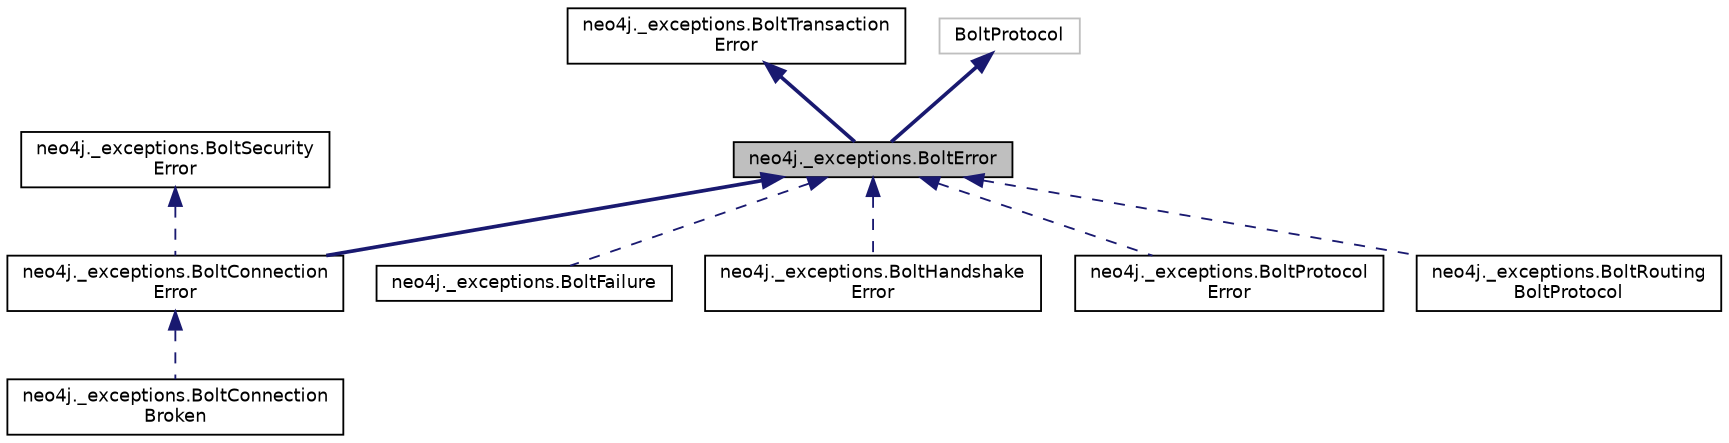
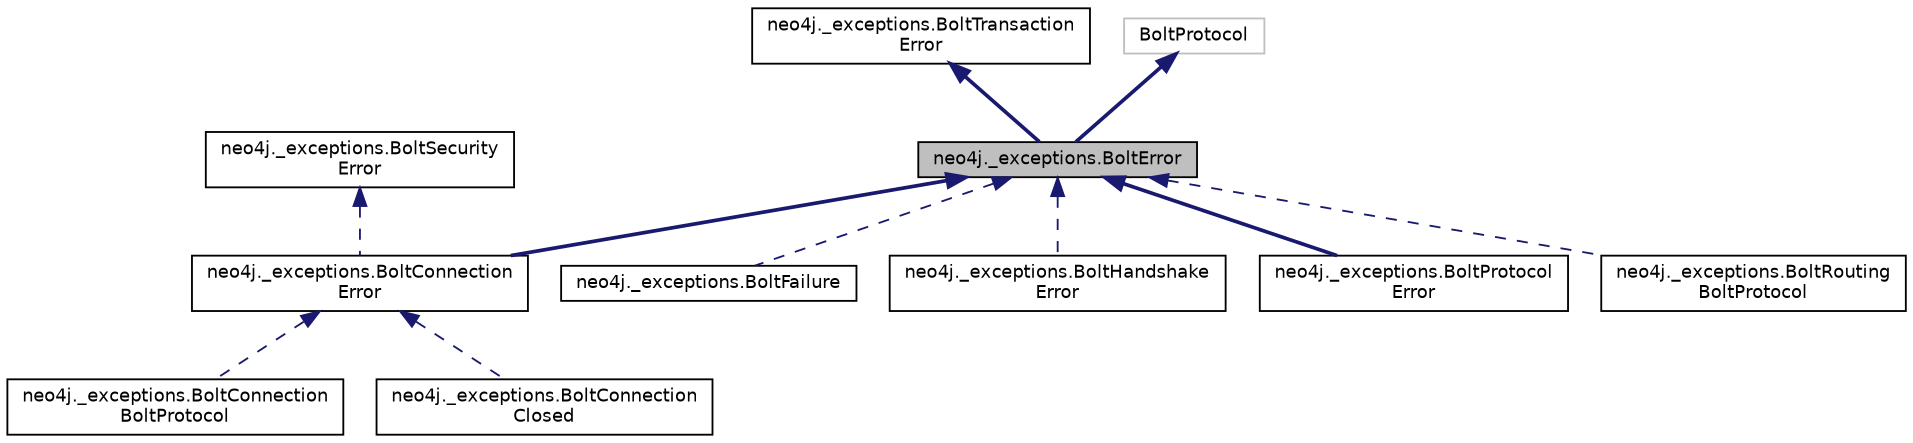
(1045, 220) -> (1230, 220)
(175, 407) -> (175, 407)
none -> (545, 407)
